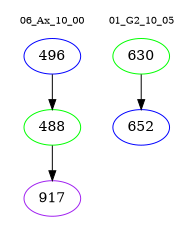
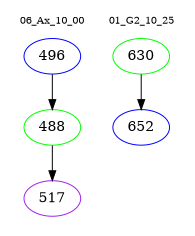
(142, 21) -> (142, 21)
(52, 198) -> (52, 198)
